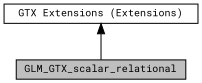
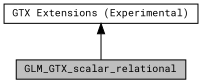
(101, 14) -> (101, 14)
